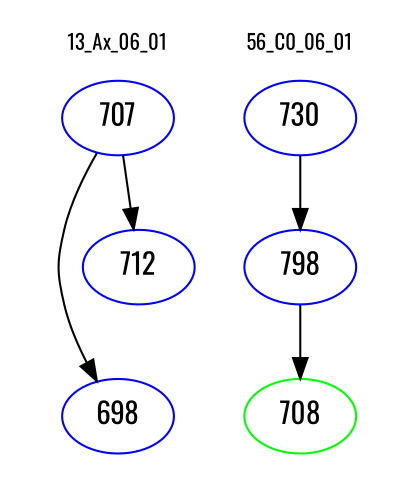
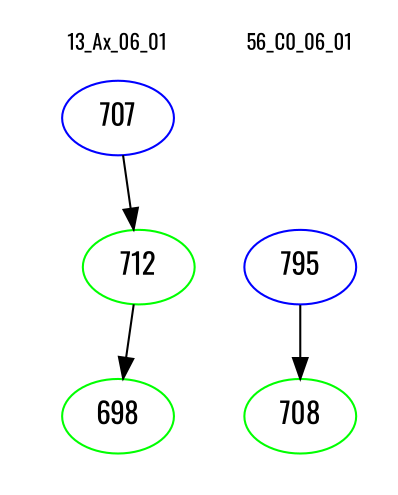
(300, 118) -> none
(59, 256) -> (130, 331)
(139, 267) -> (139, 267)
(300, 267) -> (300, 267)
(118, 416) -> (118, 416)
